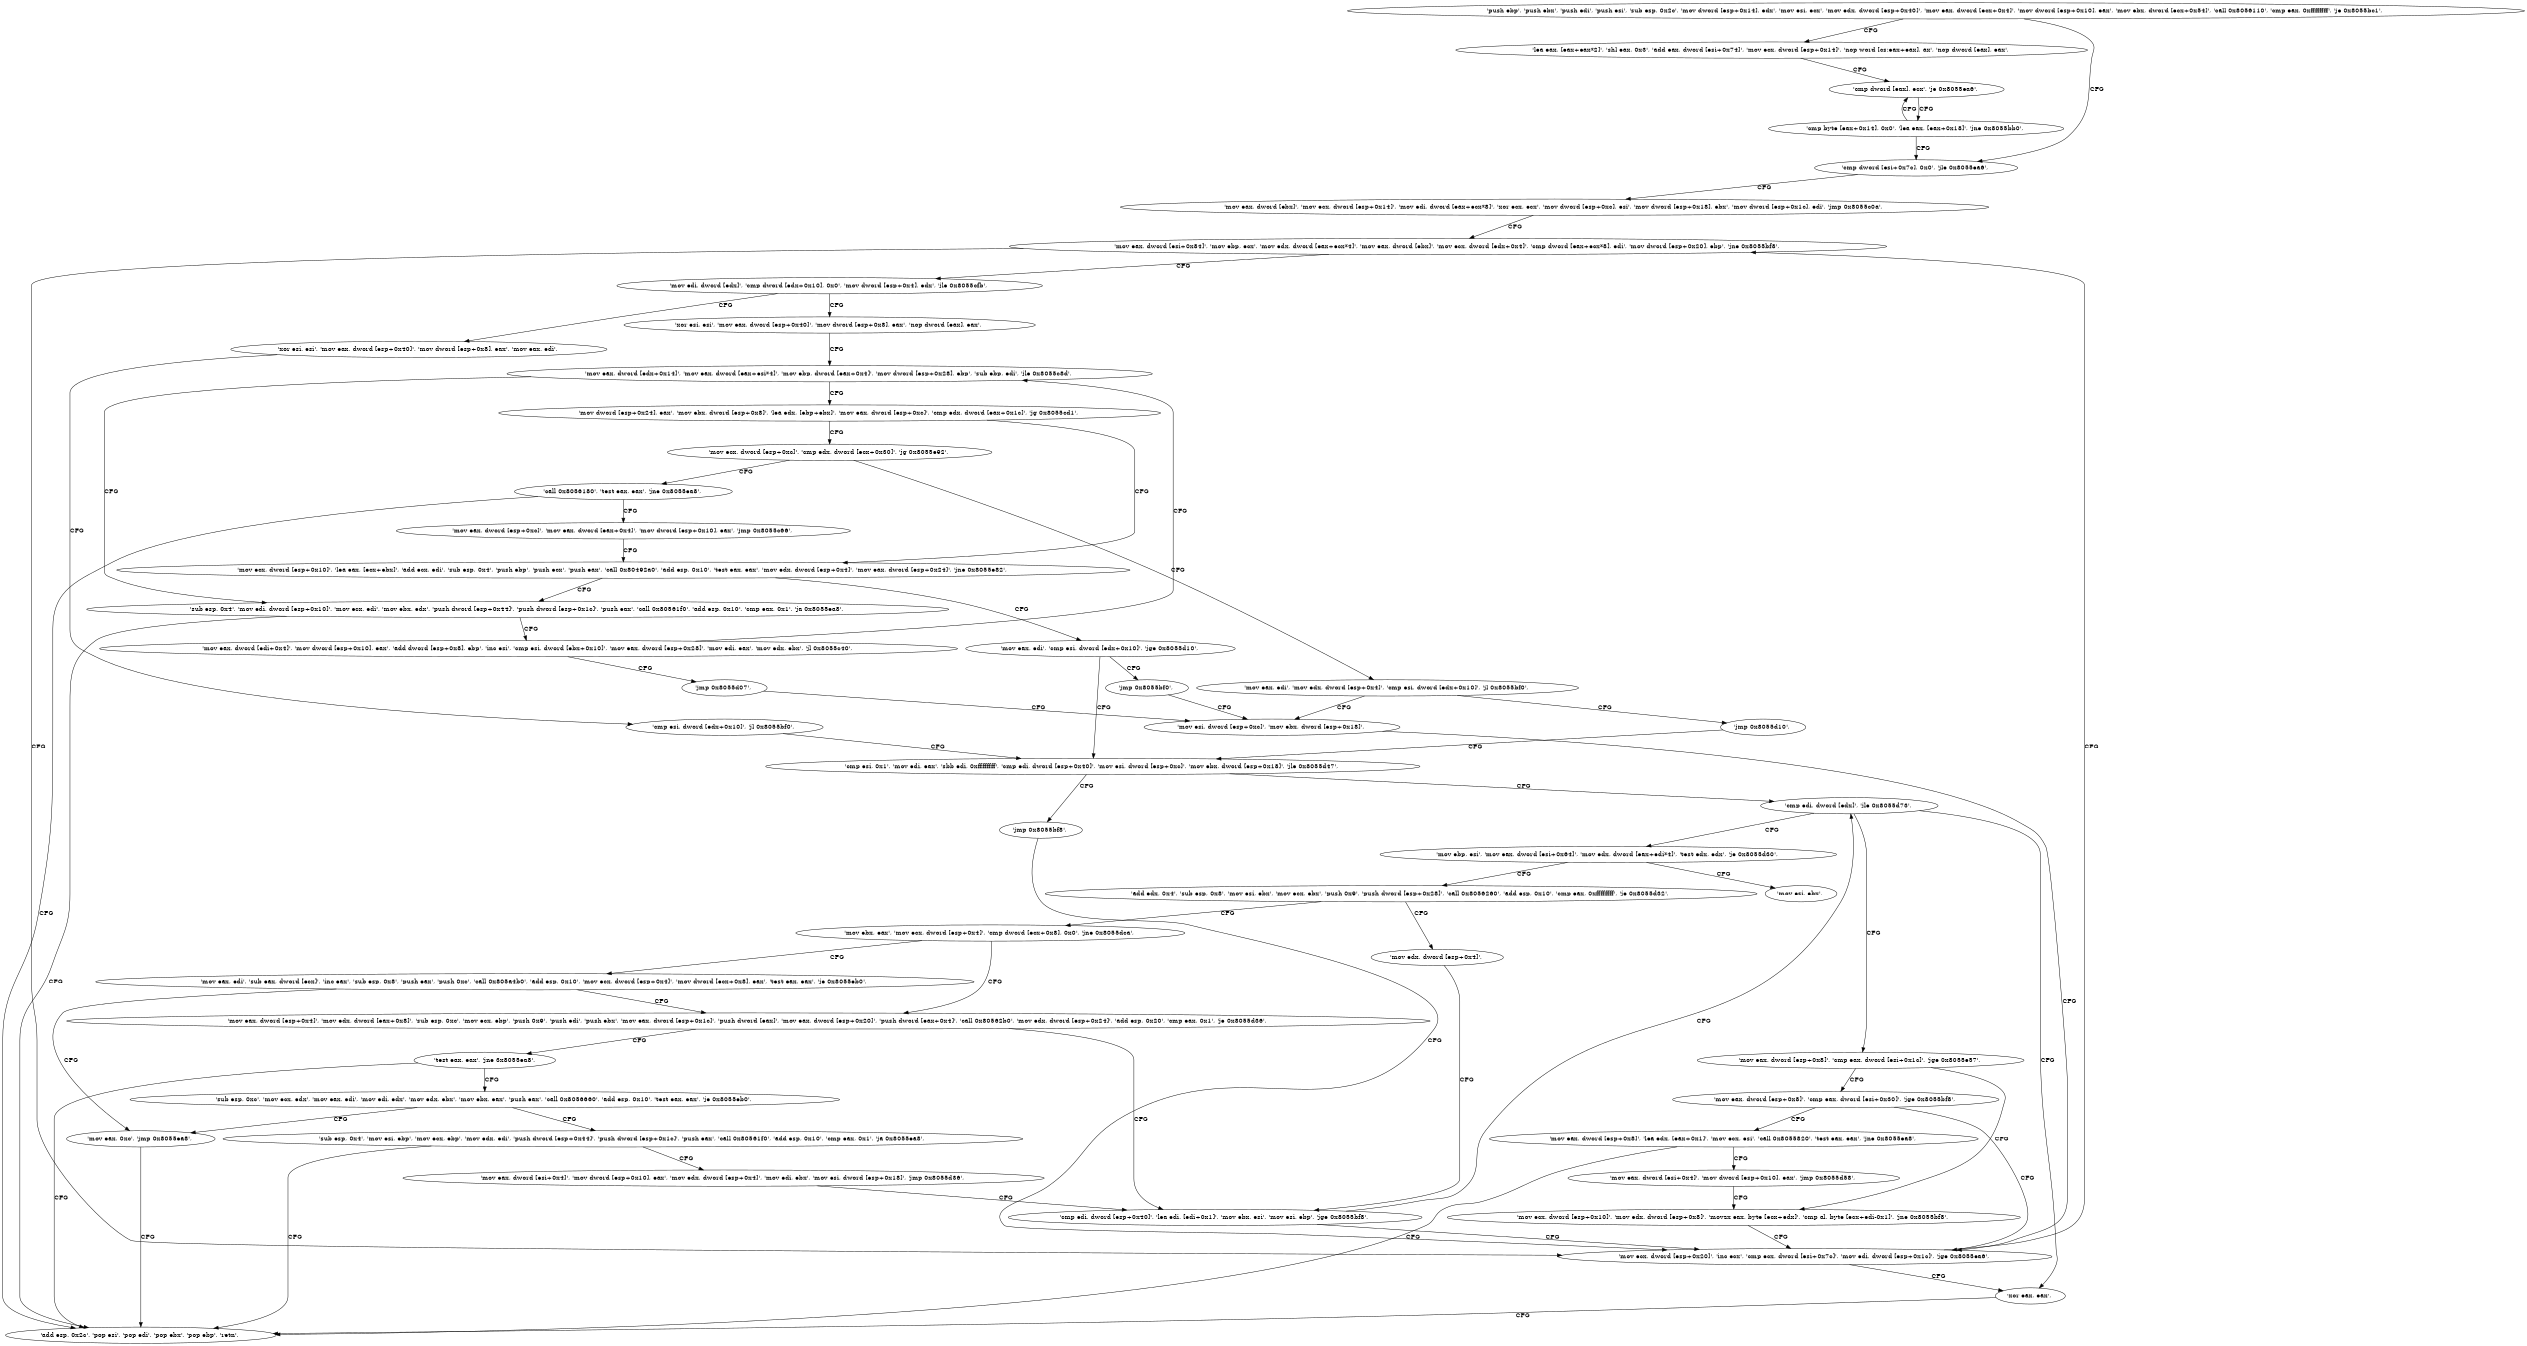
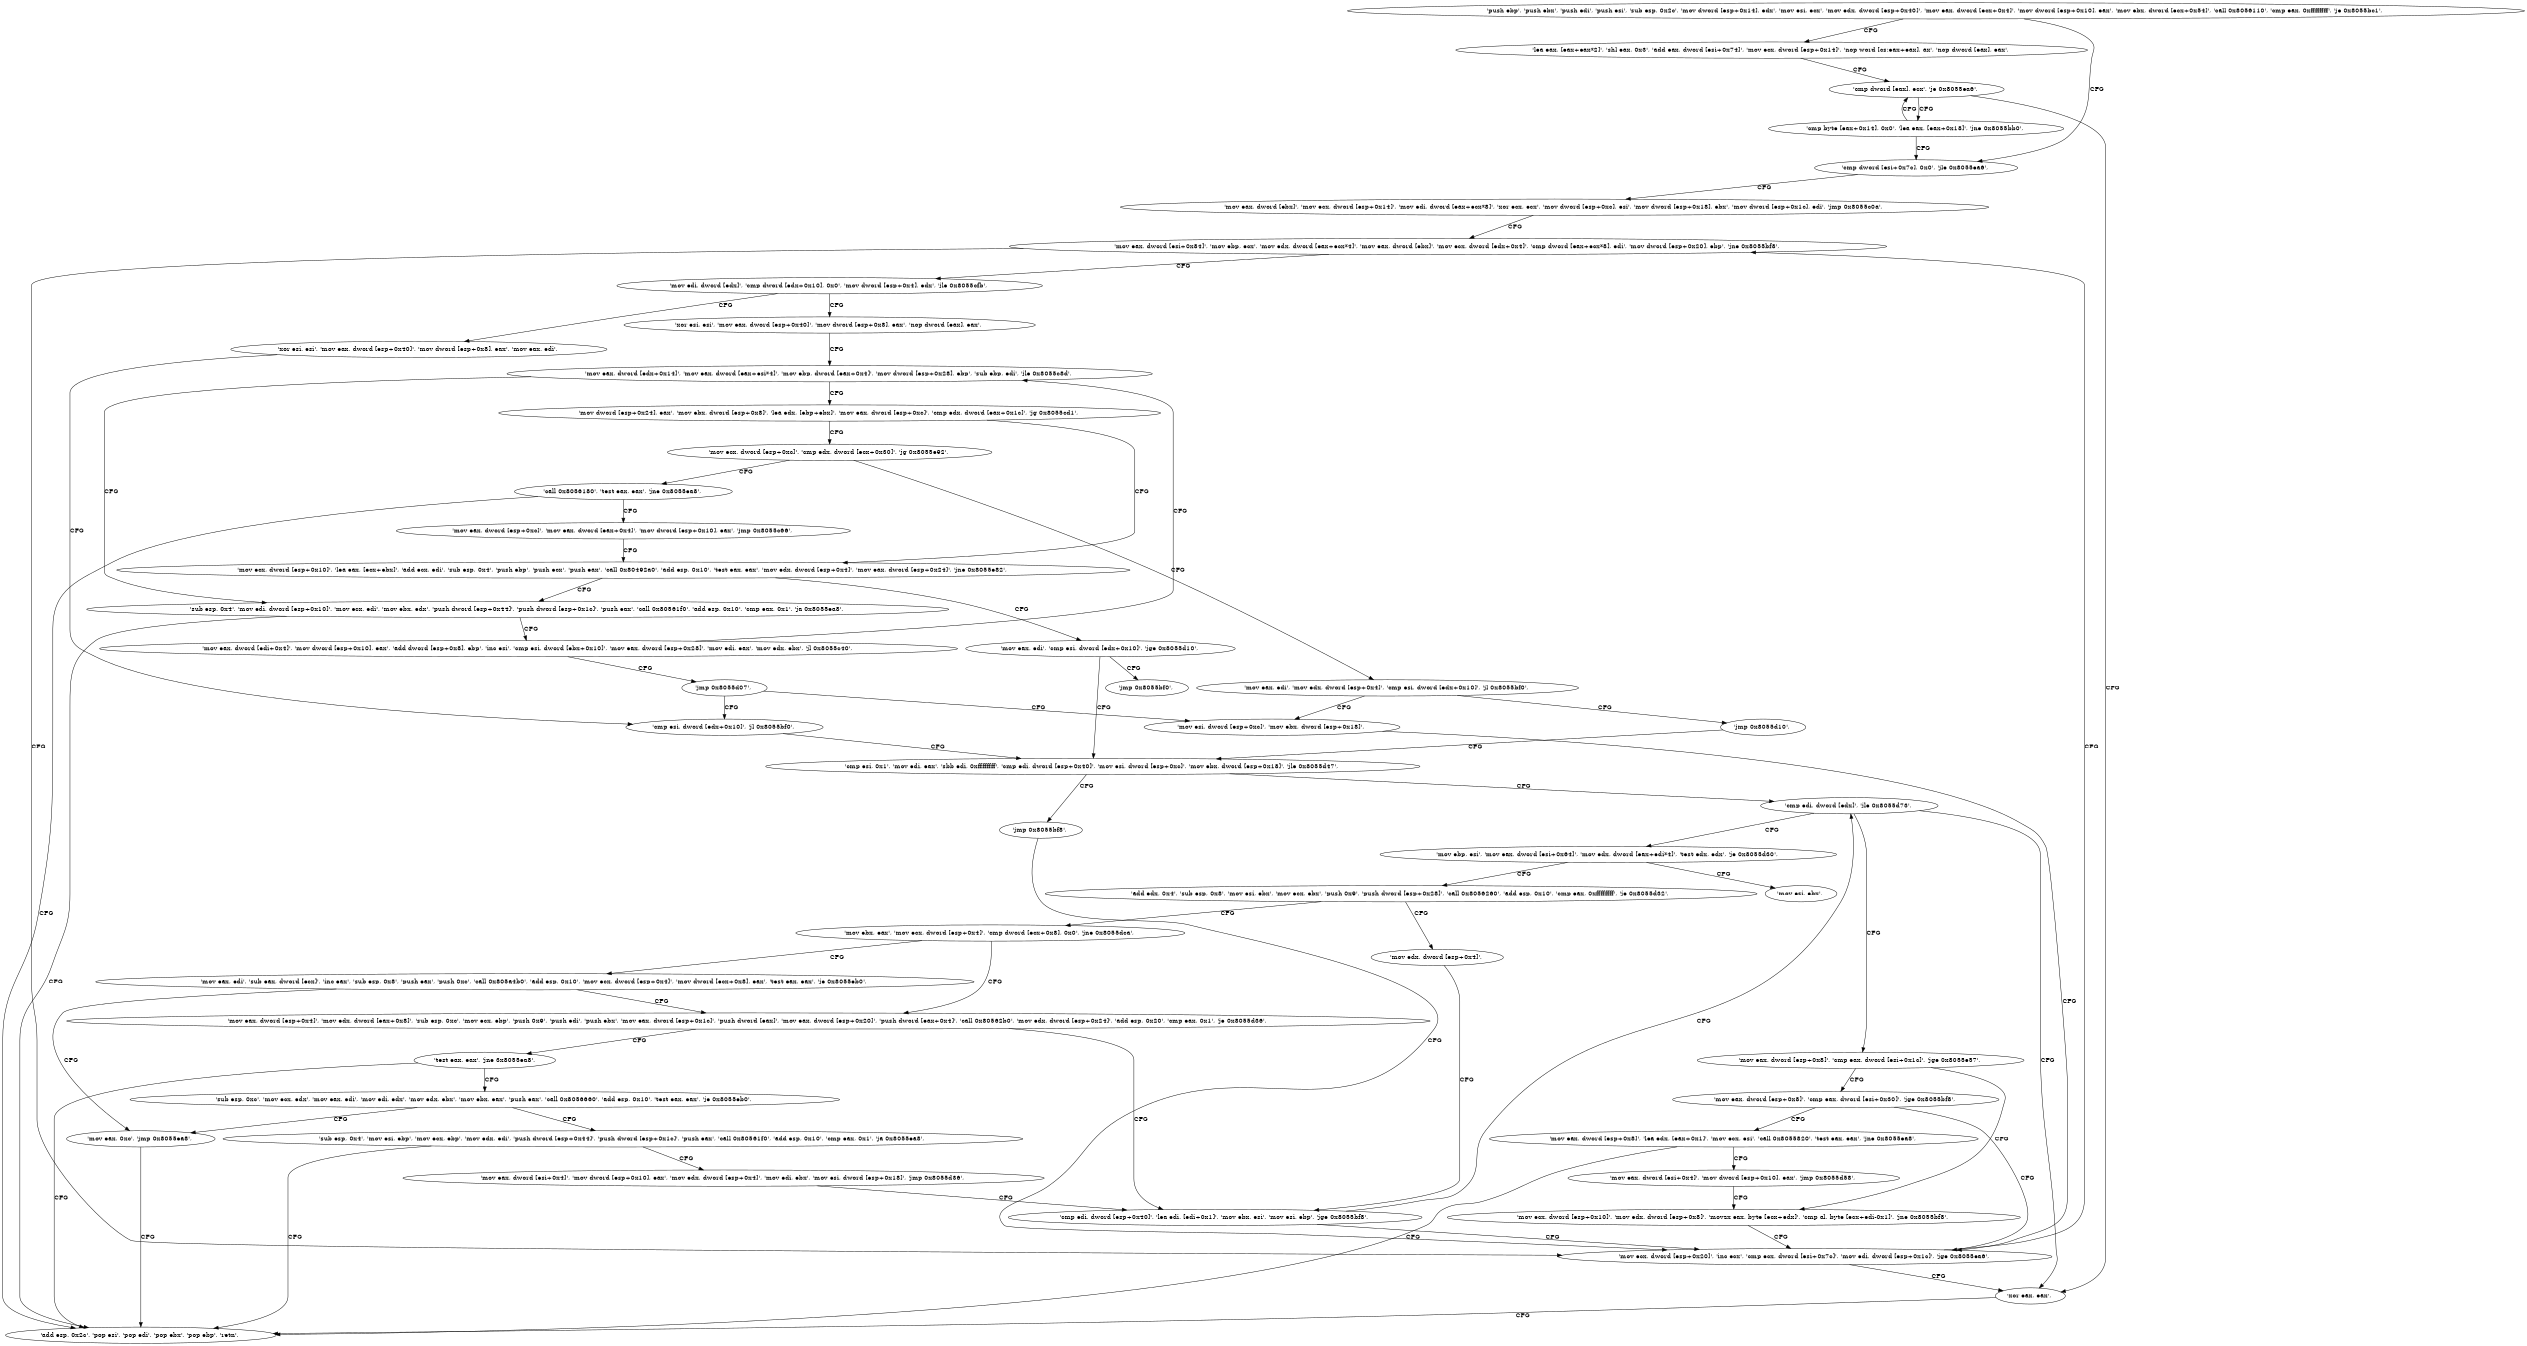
none -> (2106, 655)
none -> (724, 705)
(1206, 706) -> none
